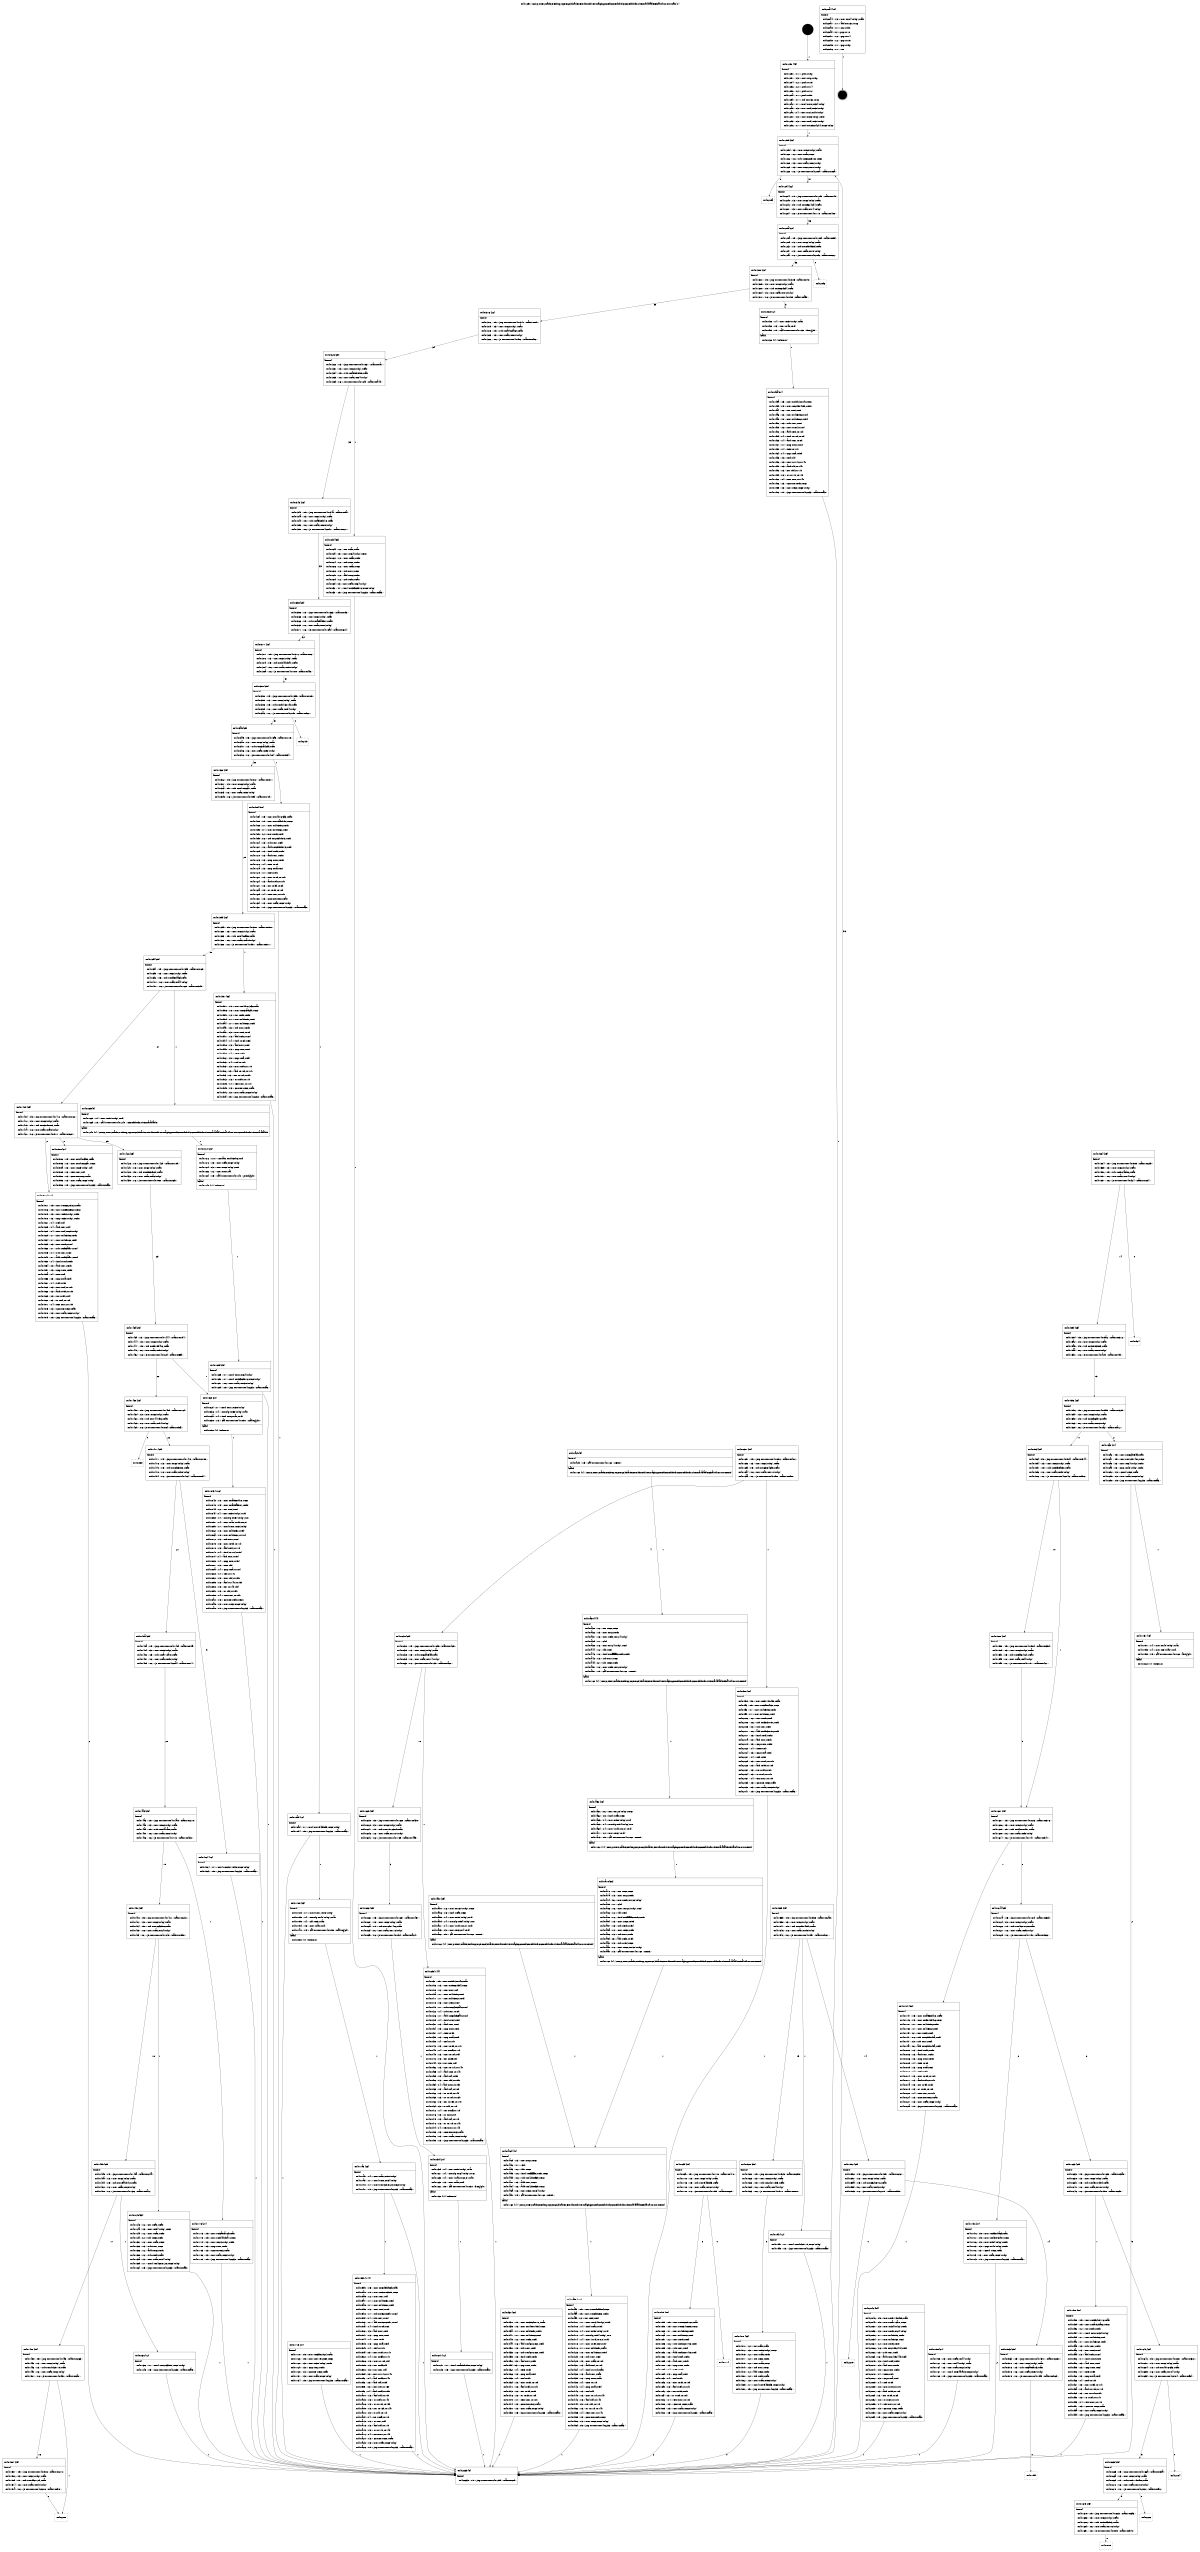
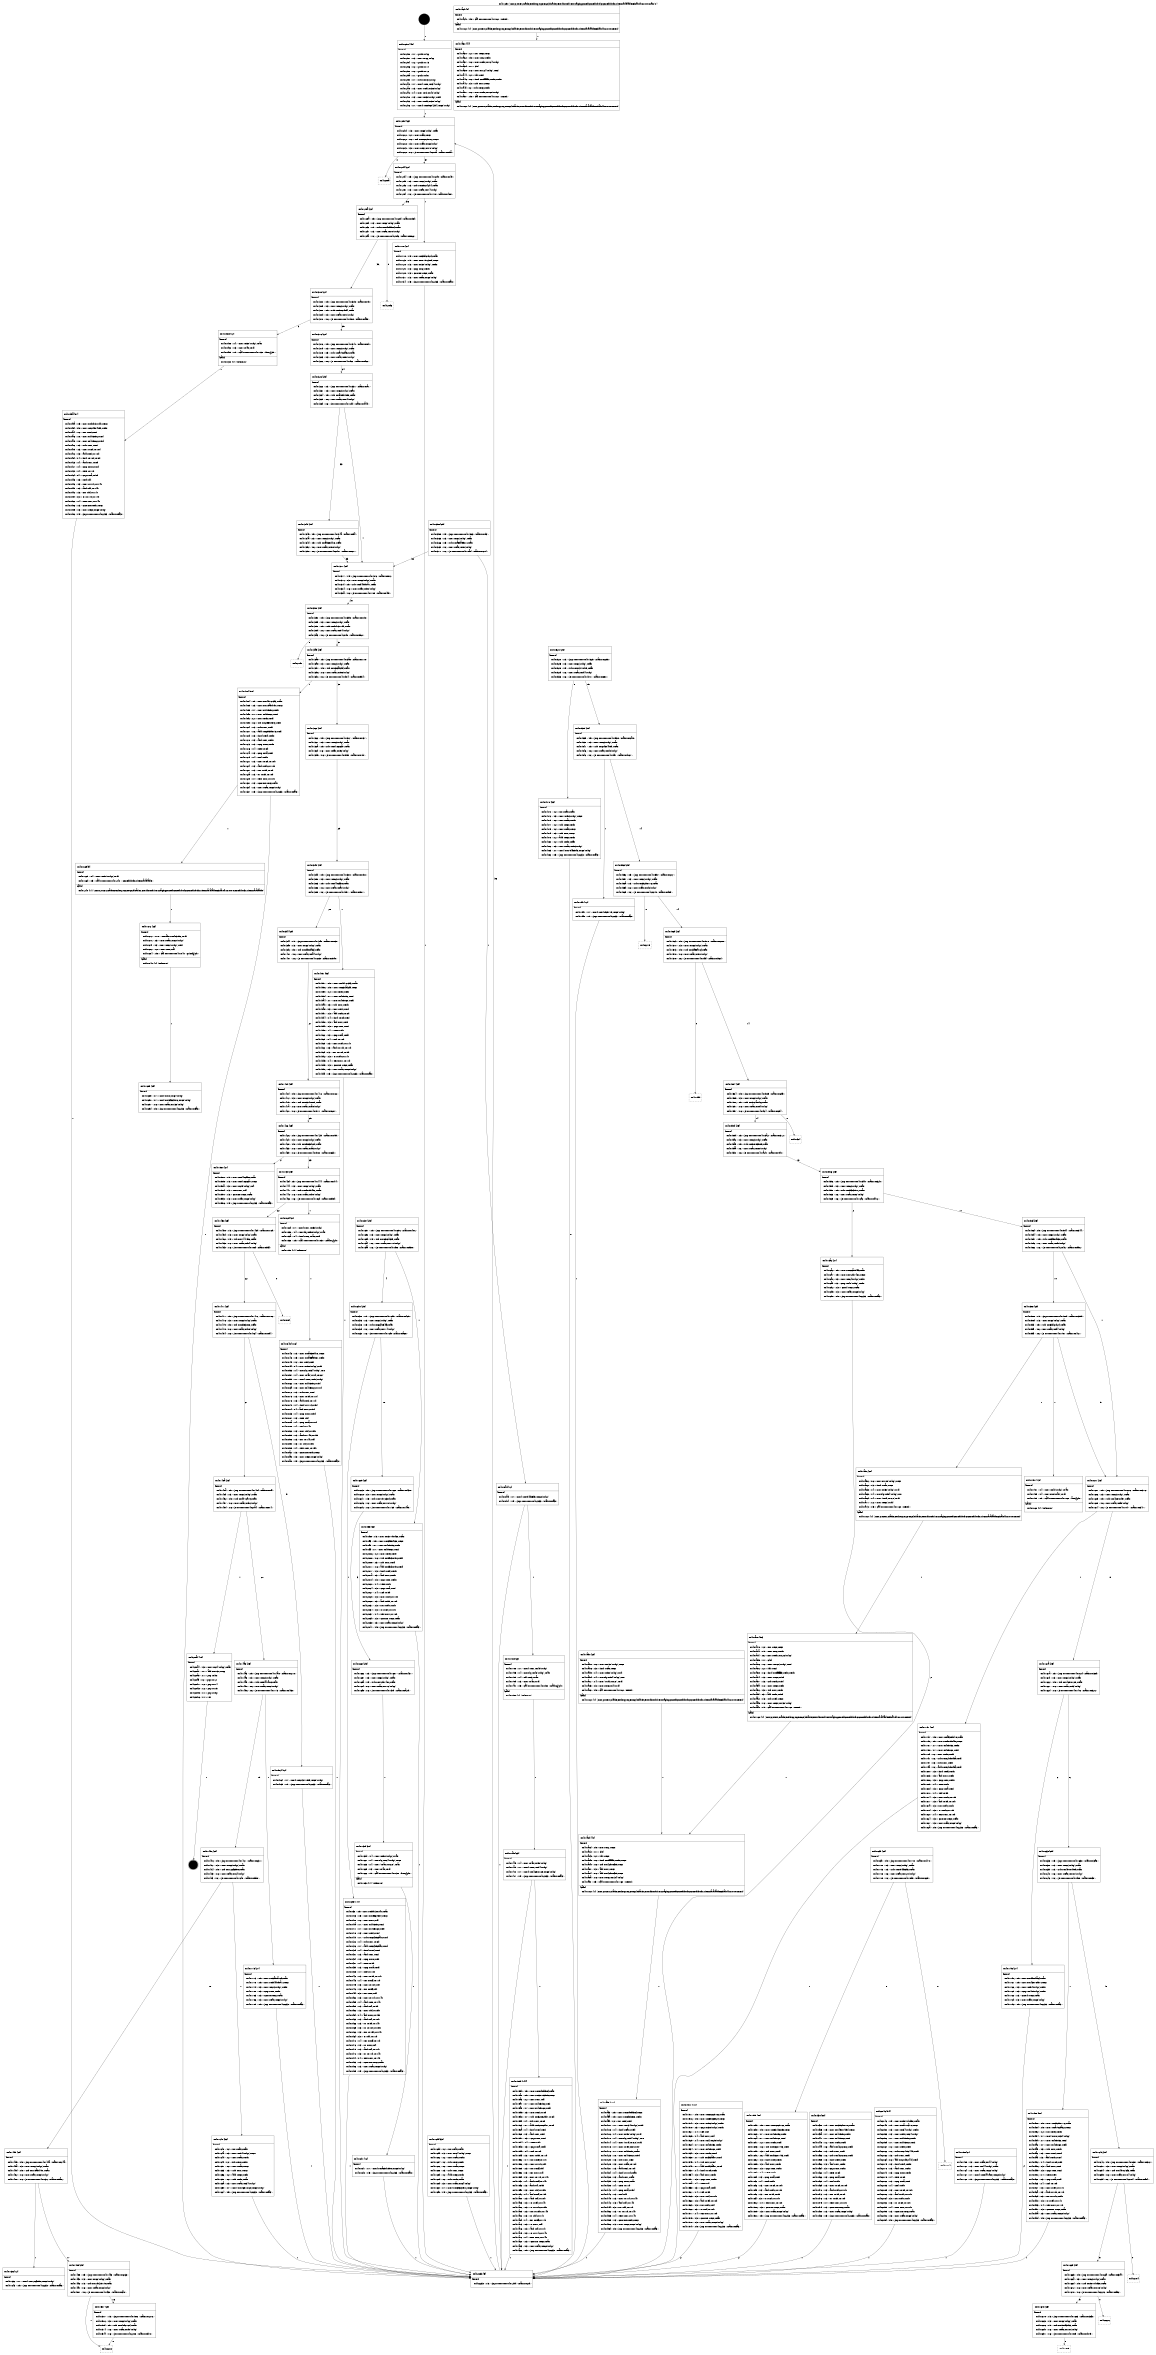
none -> (424, 220)
(354, 460) -> (355, 484)
(319, 566) -> (345, 558)
none -> (725, 1021)
(175, 1047) -> (210, 824)
(62, 1141) -> (279, 1160)
(46, 1164) -> none
(1148, 1558) -> (1054, 1406)
none -> (228, 1582)
(668, 1741) -> (1000, 1402)
(268, 2016) -> none
(787, 2049) -> (592, 702)
(283, 2468) -> none
